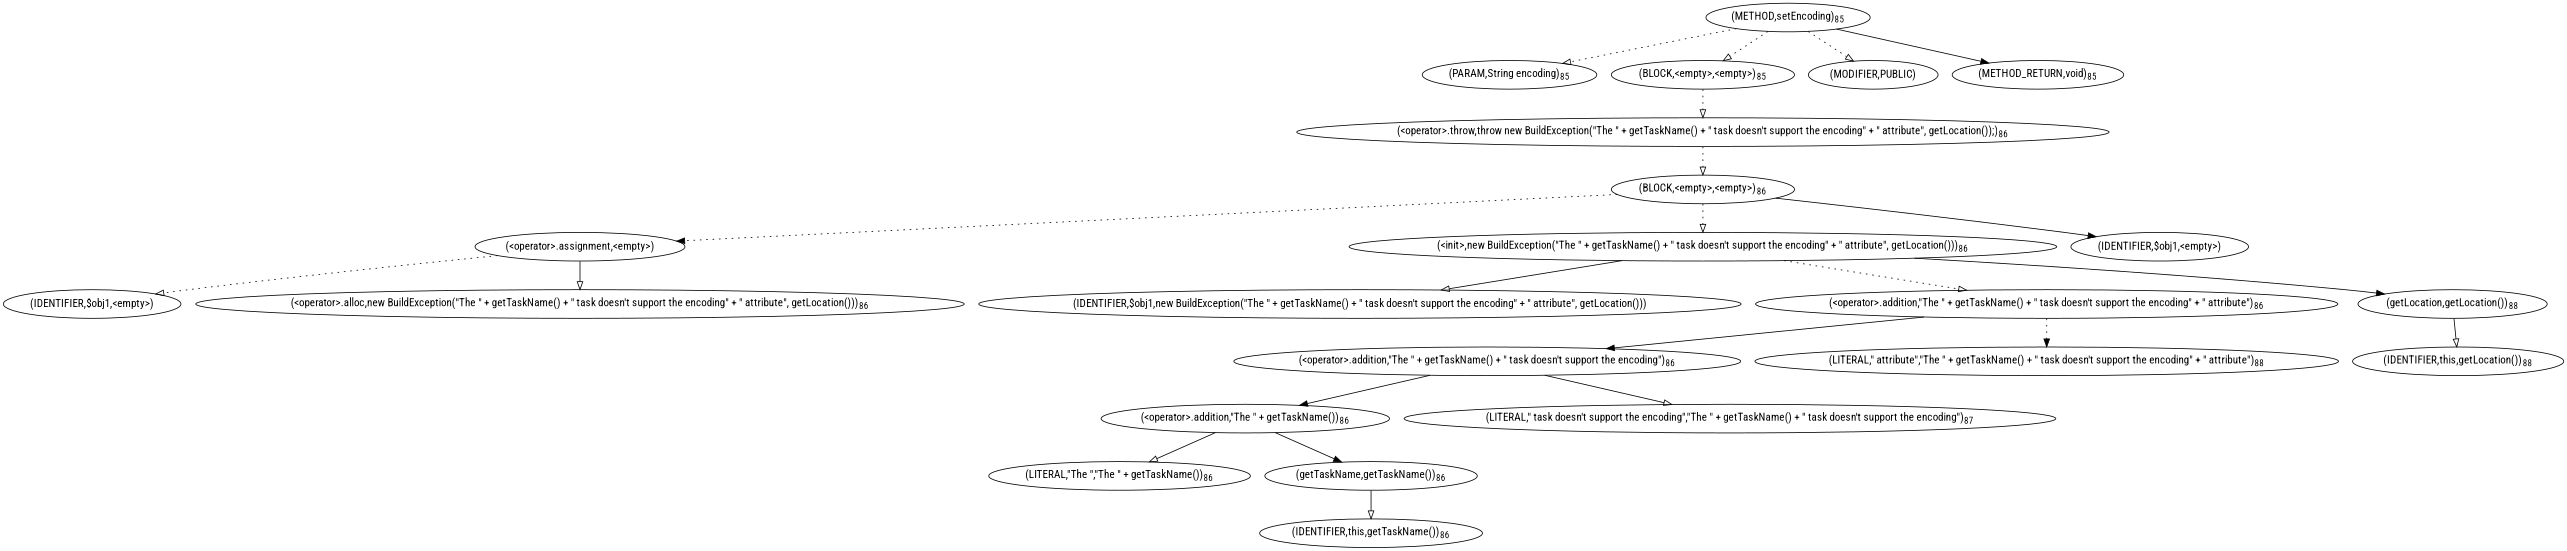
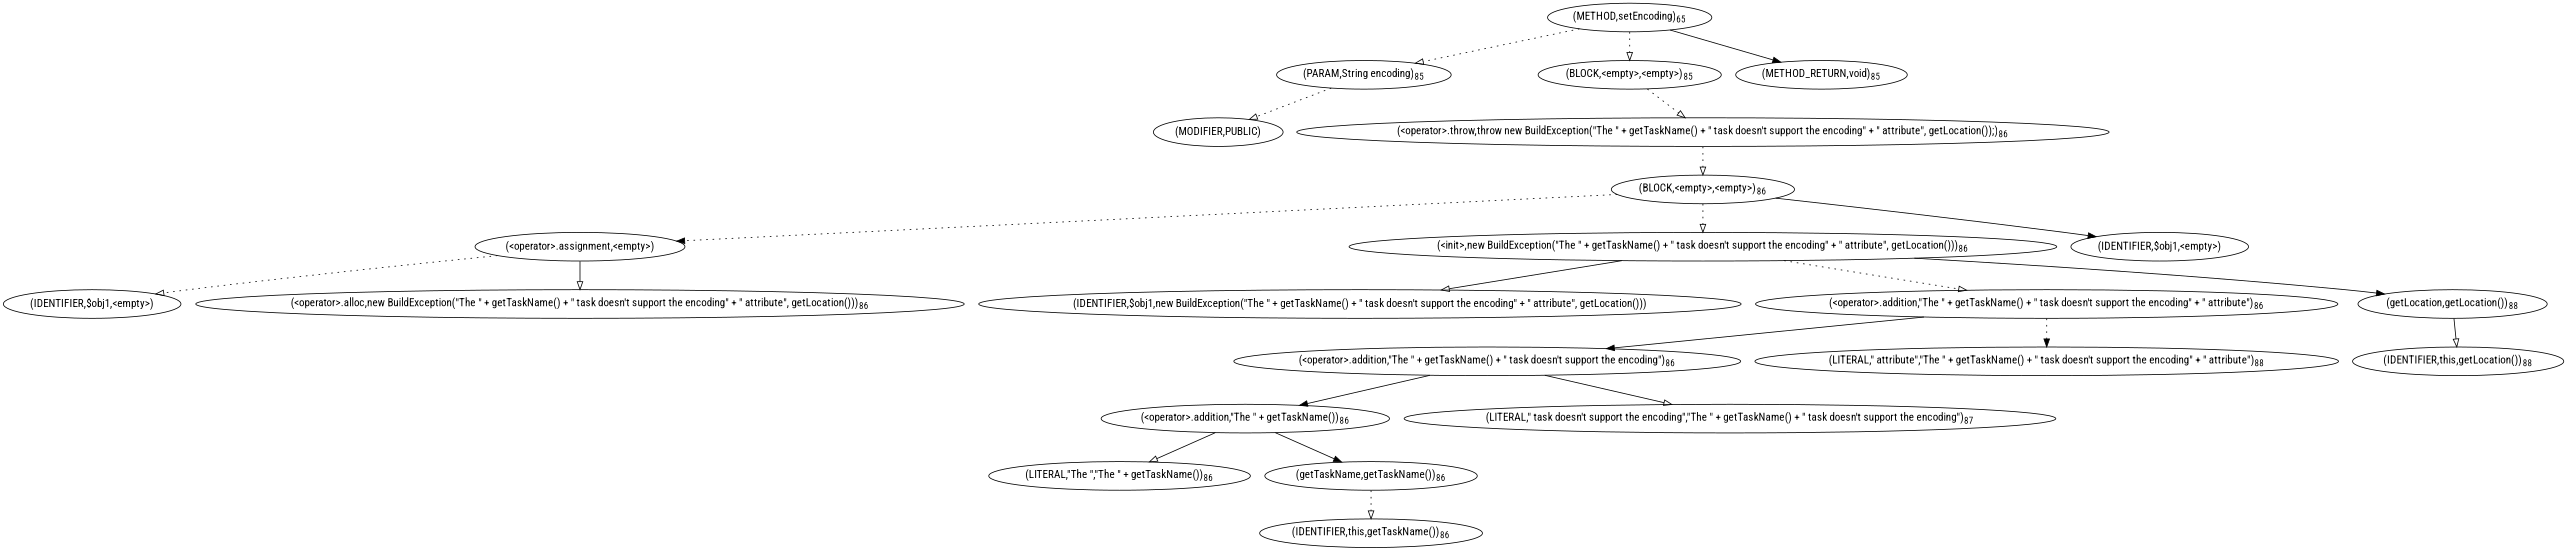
(1840, 16) -> (1681, 16)
(1827, 44) -> (1294, 102)
(1371, 501) -> (1371, 501)
